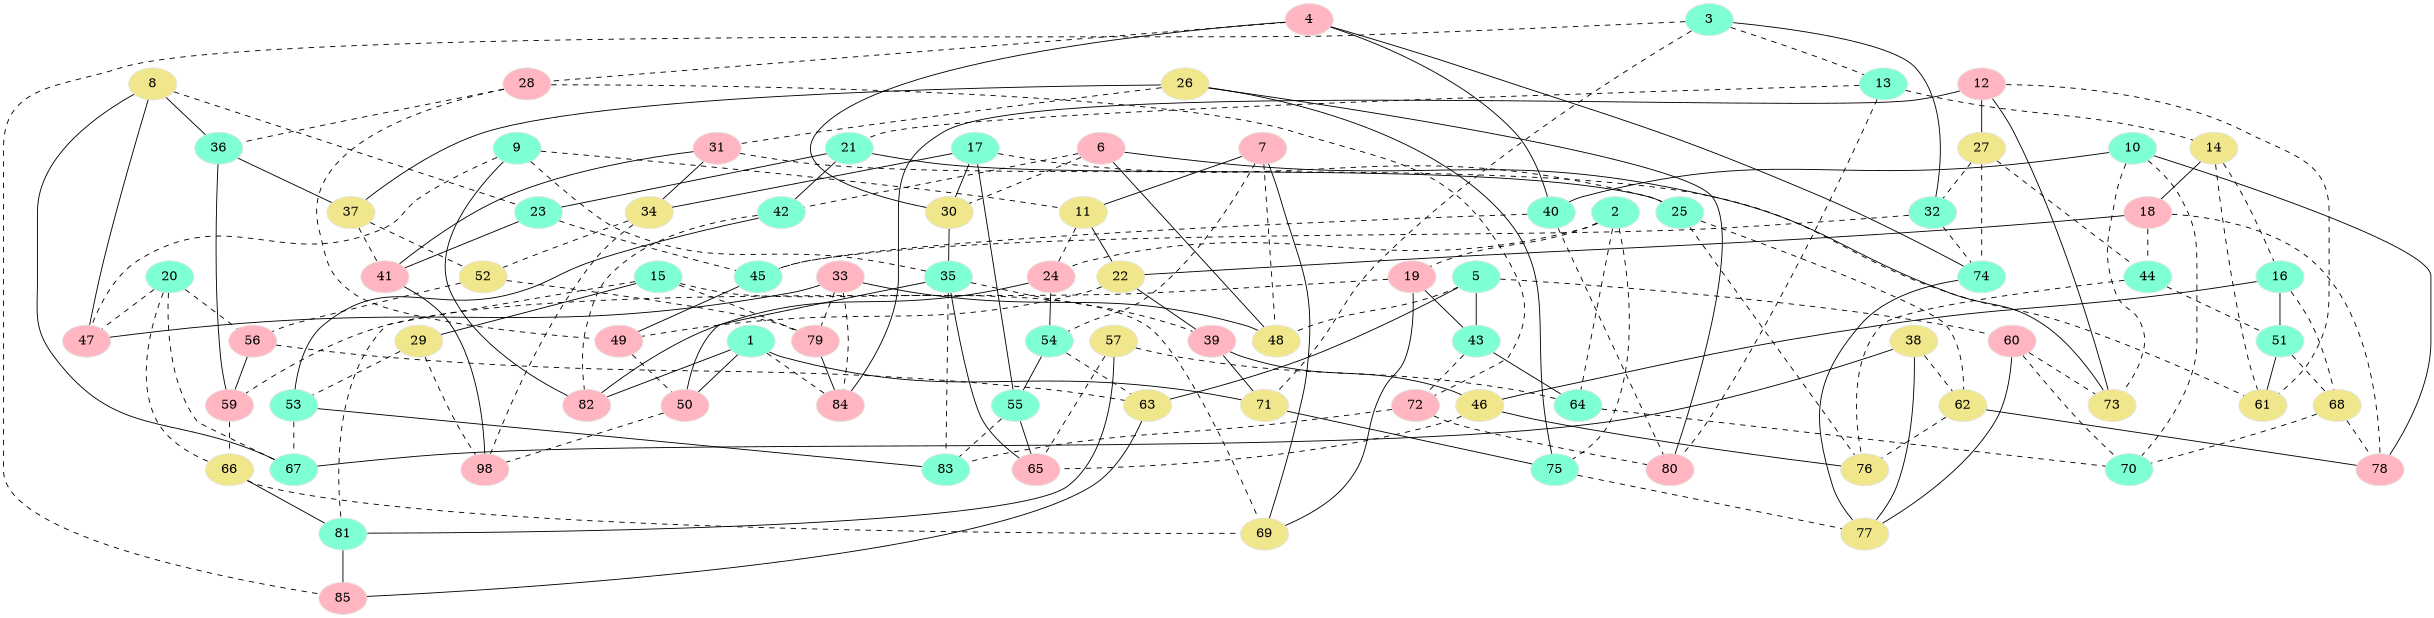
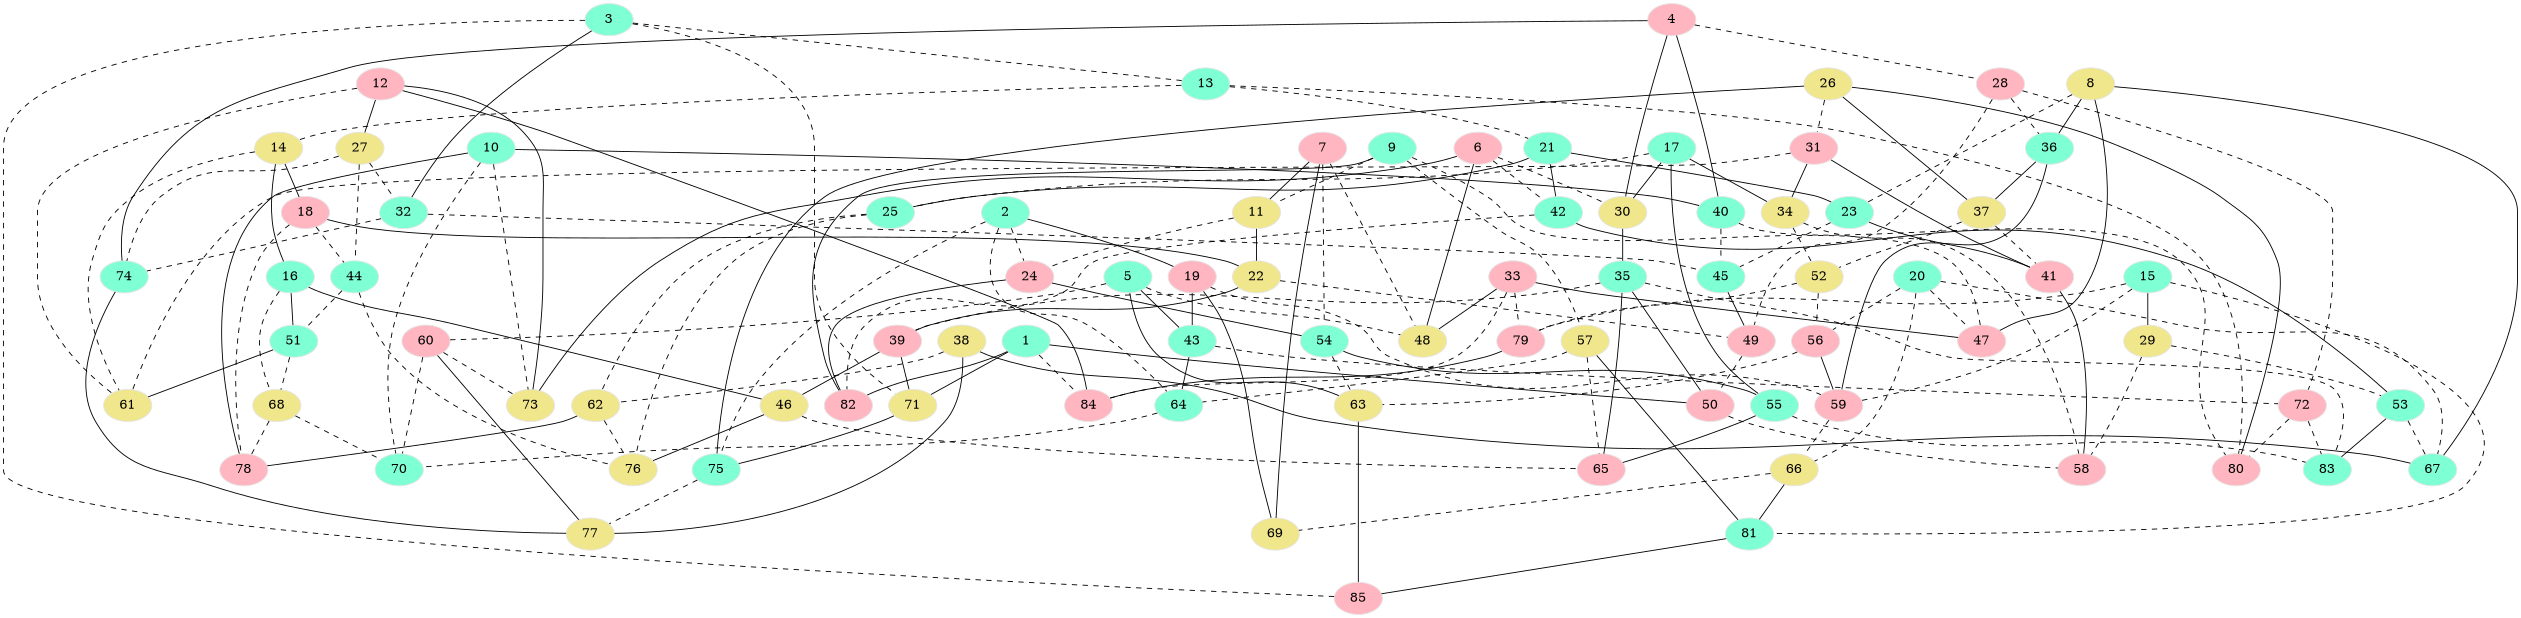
(2251, 211) -> (272, 214)
(1514, 245) -> (1068, 230)
(716, 253) -> (1505, 234)
(1145, 325) -> (2017, 356)
(485, 470) -> (2082, 470)
